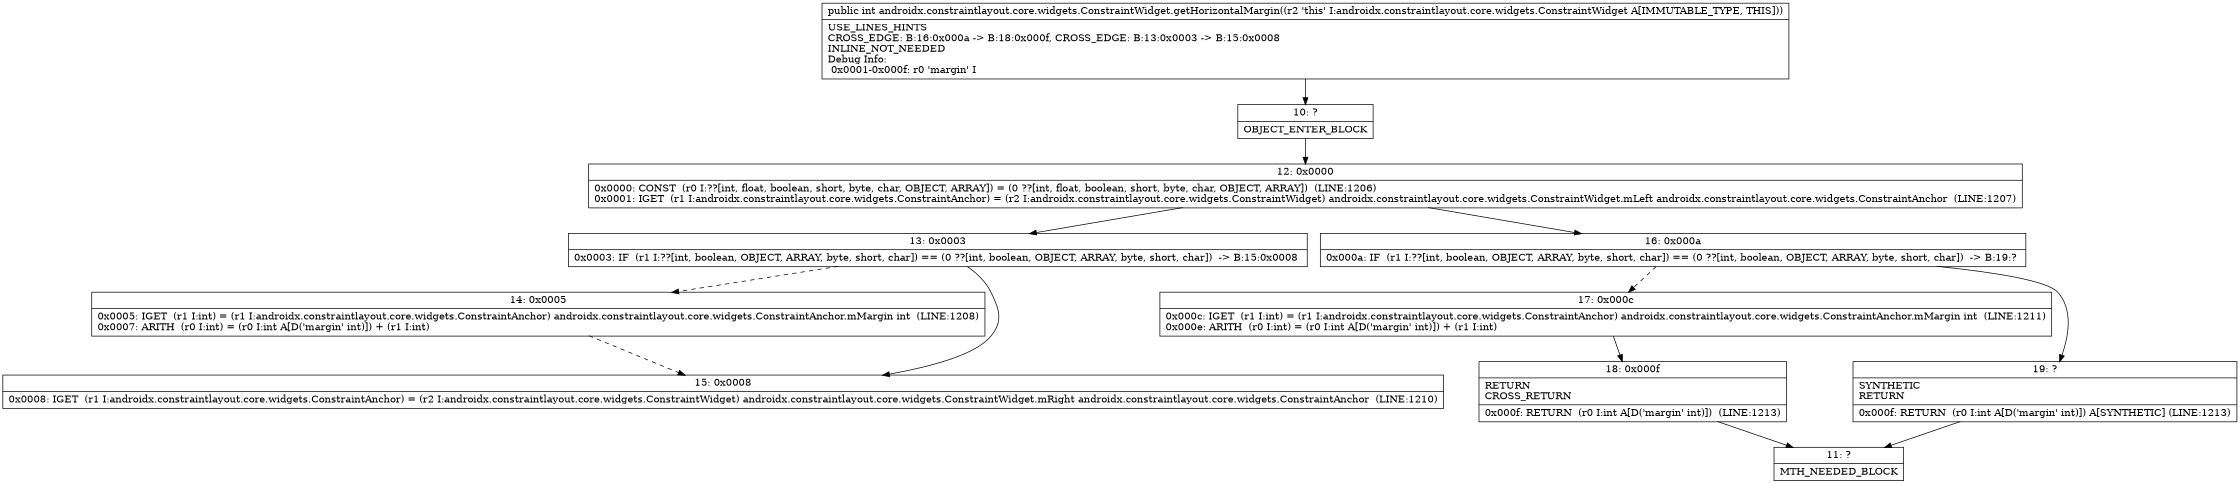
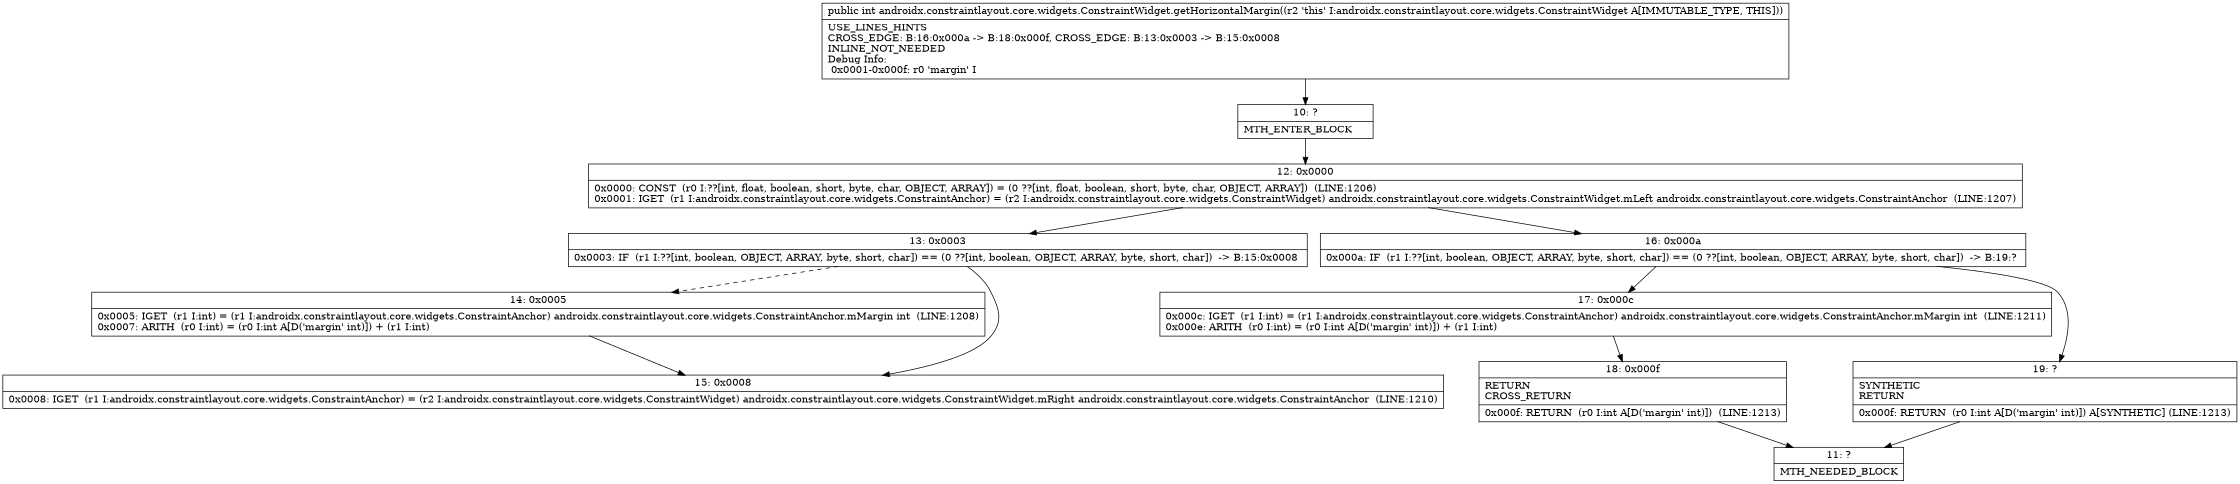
(1305, 130) -> (1298, 130)
(1645, 277) -> (1645, 277)
(634, 354) -> (634, 354)
